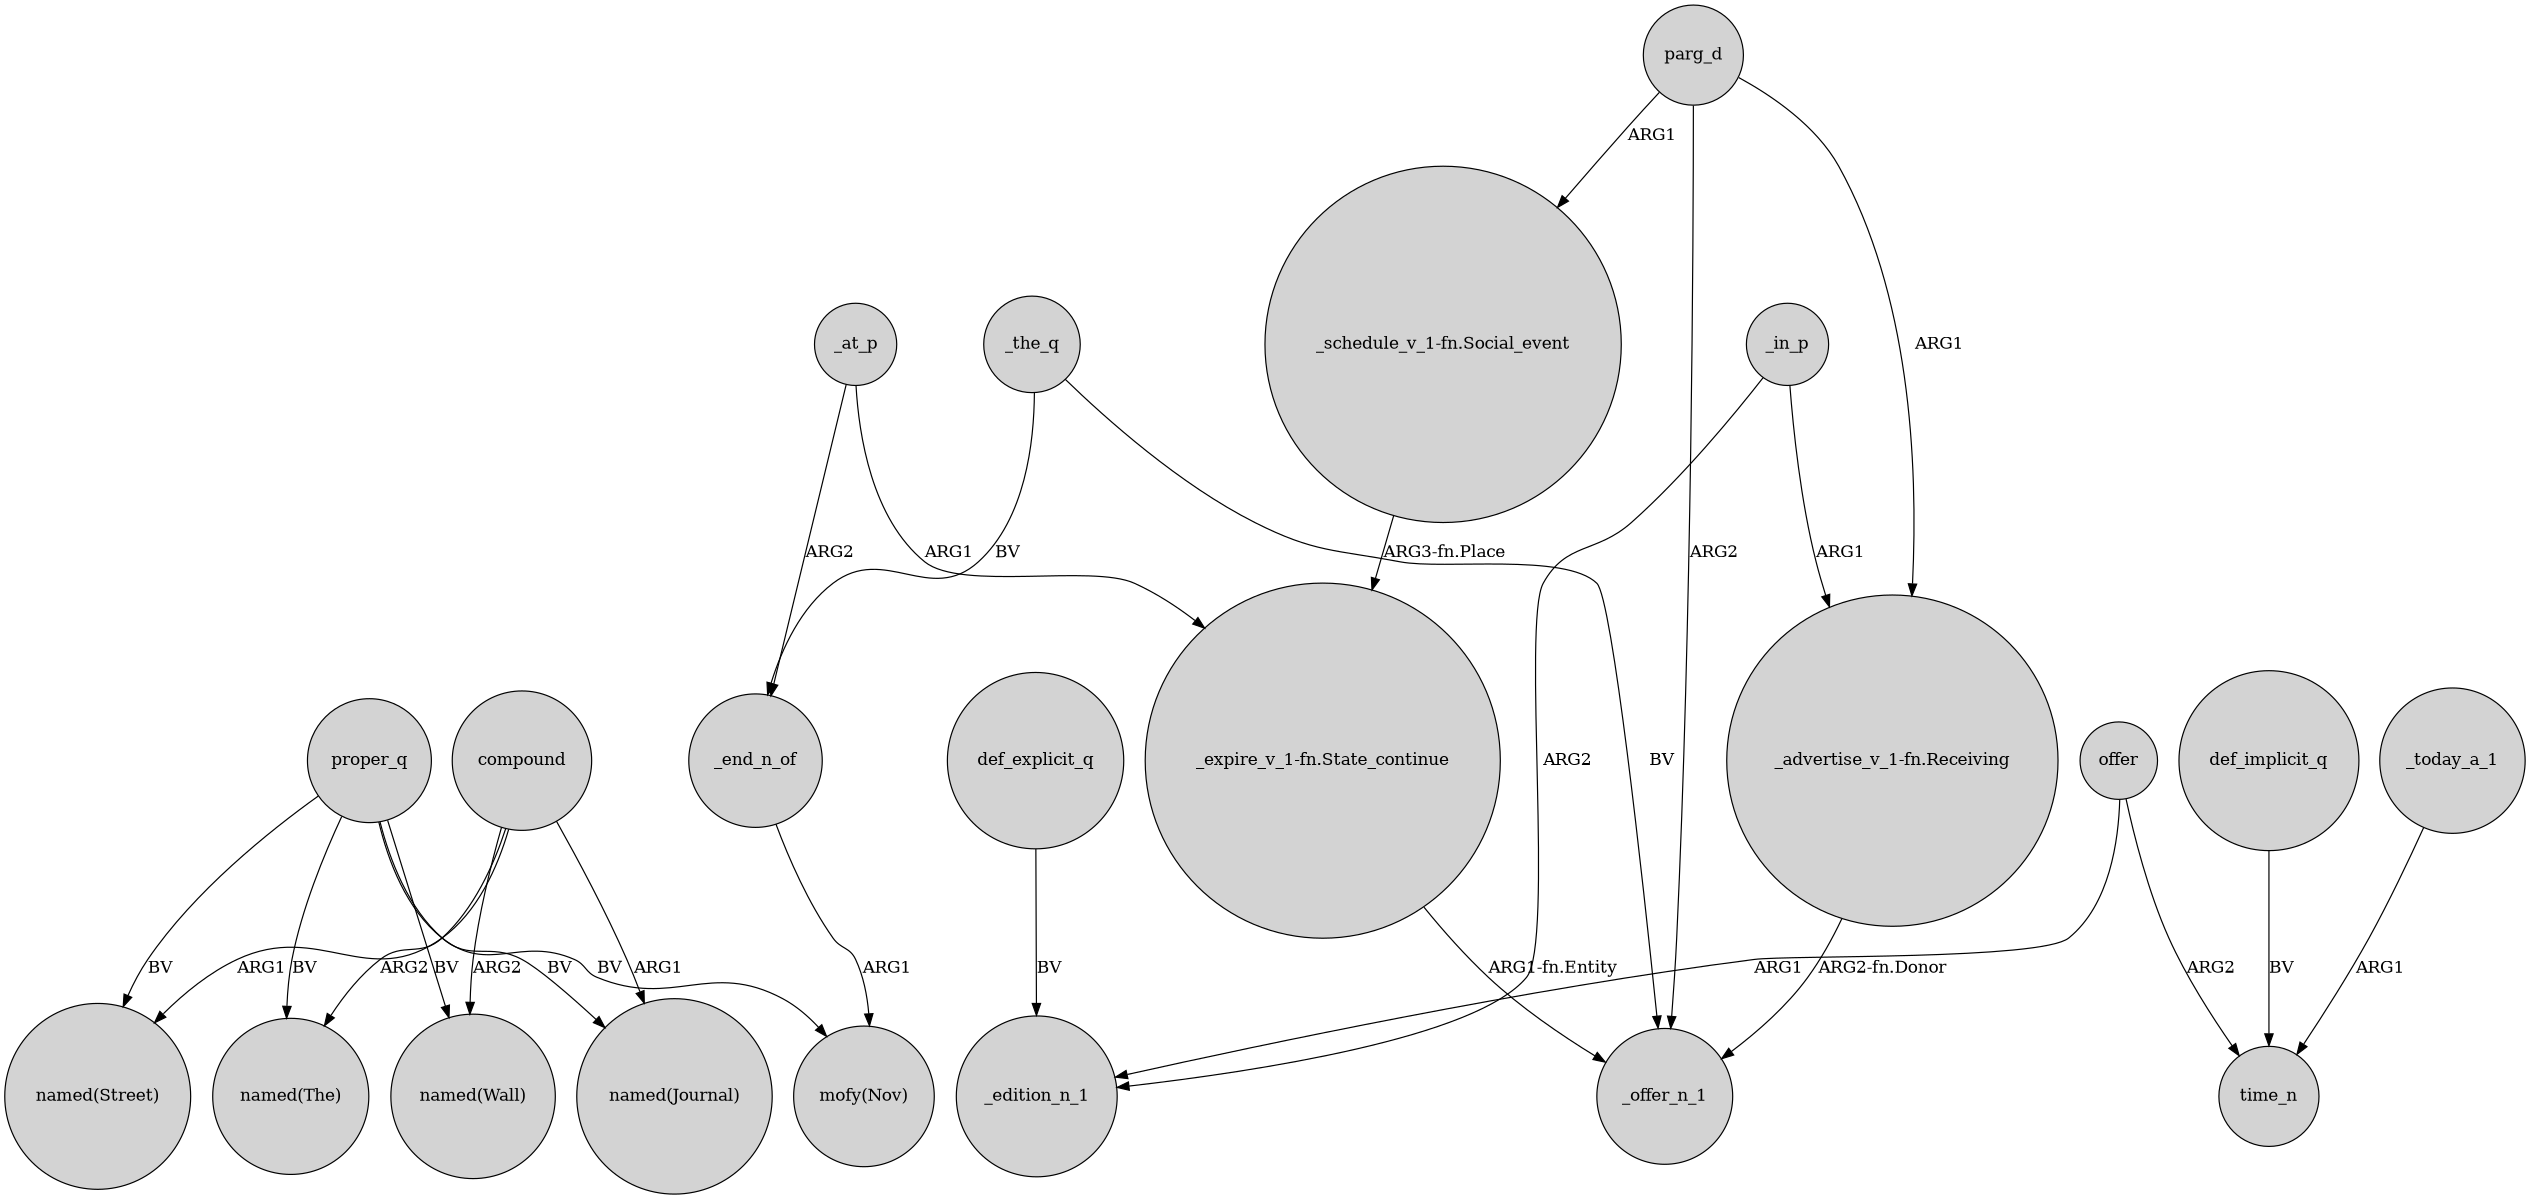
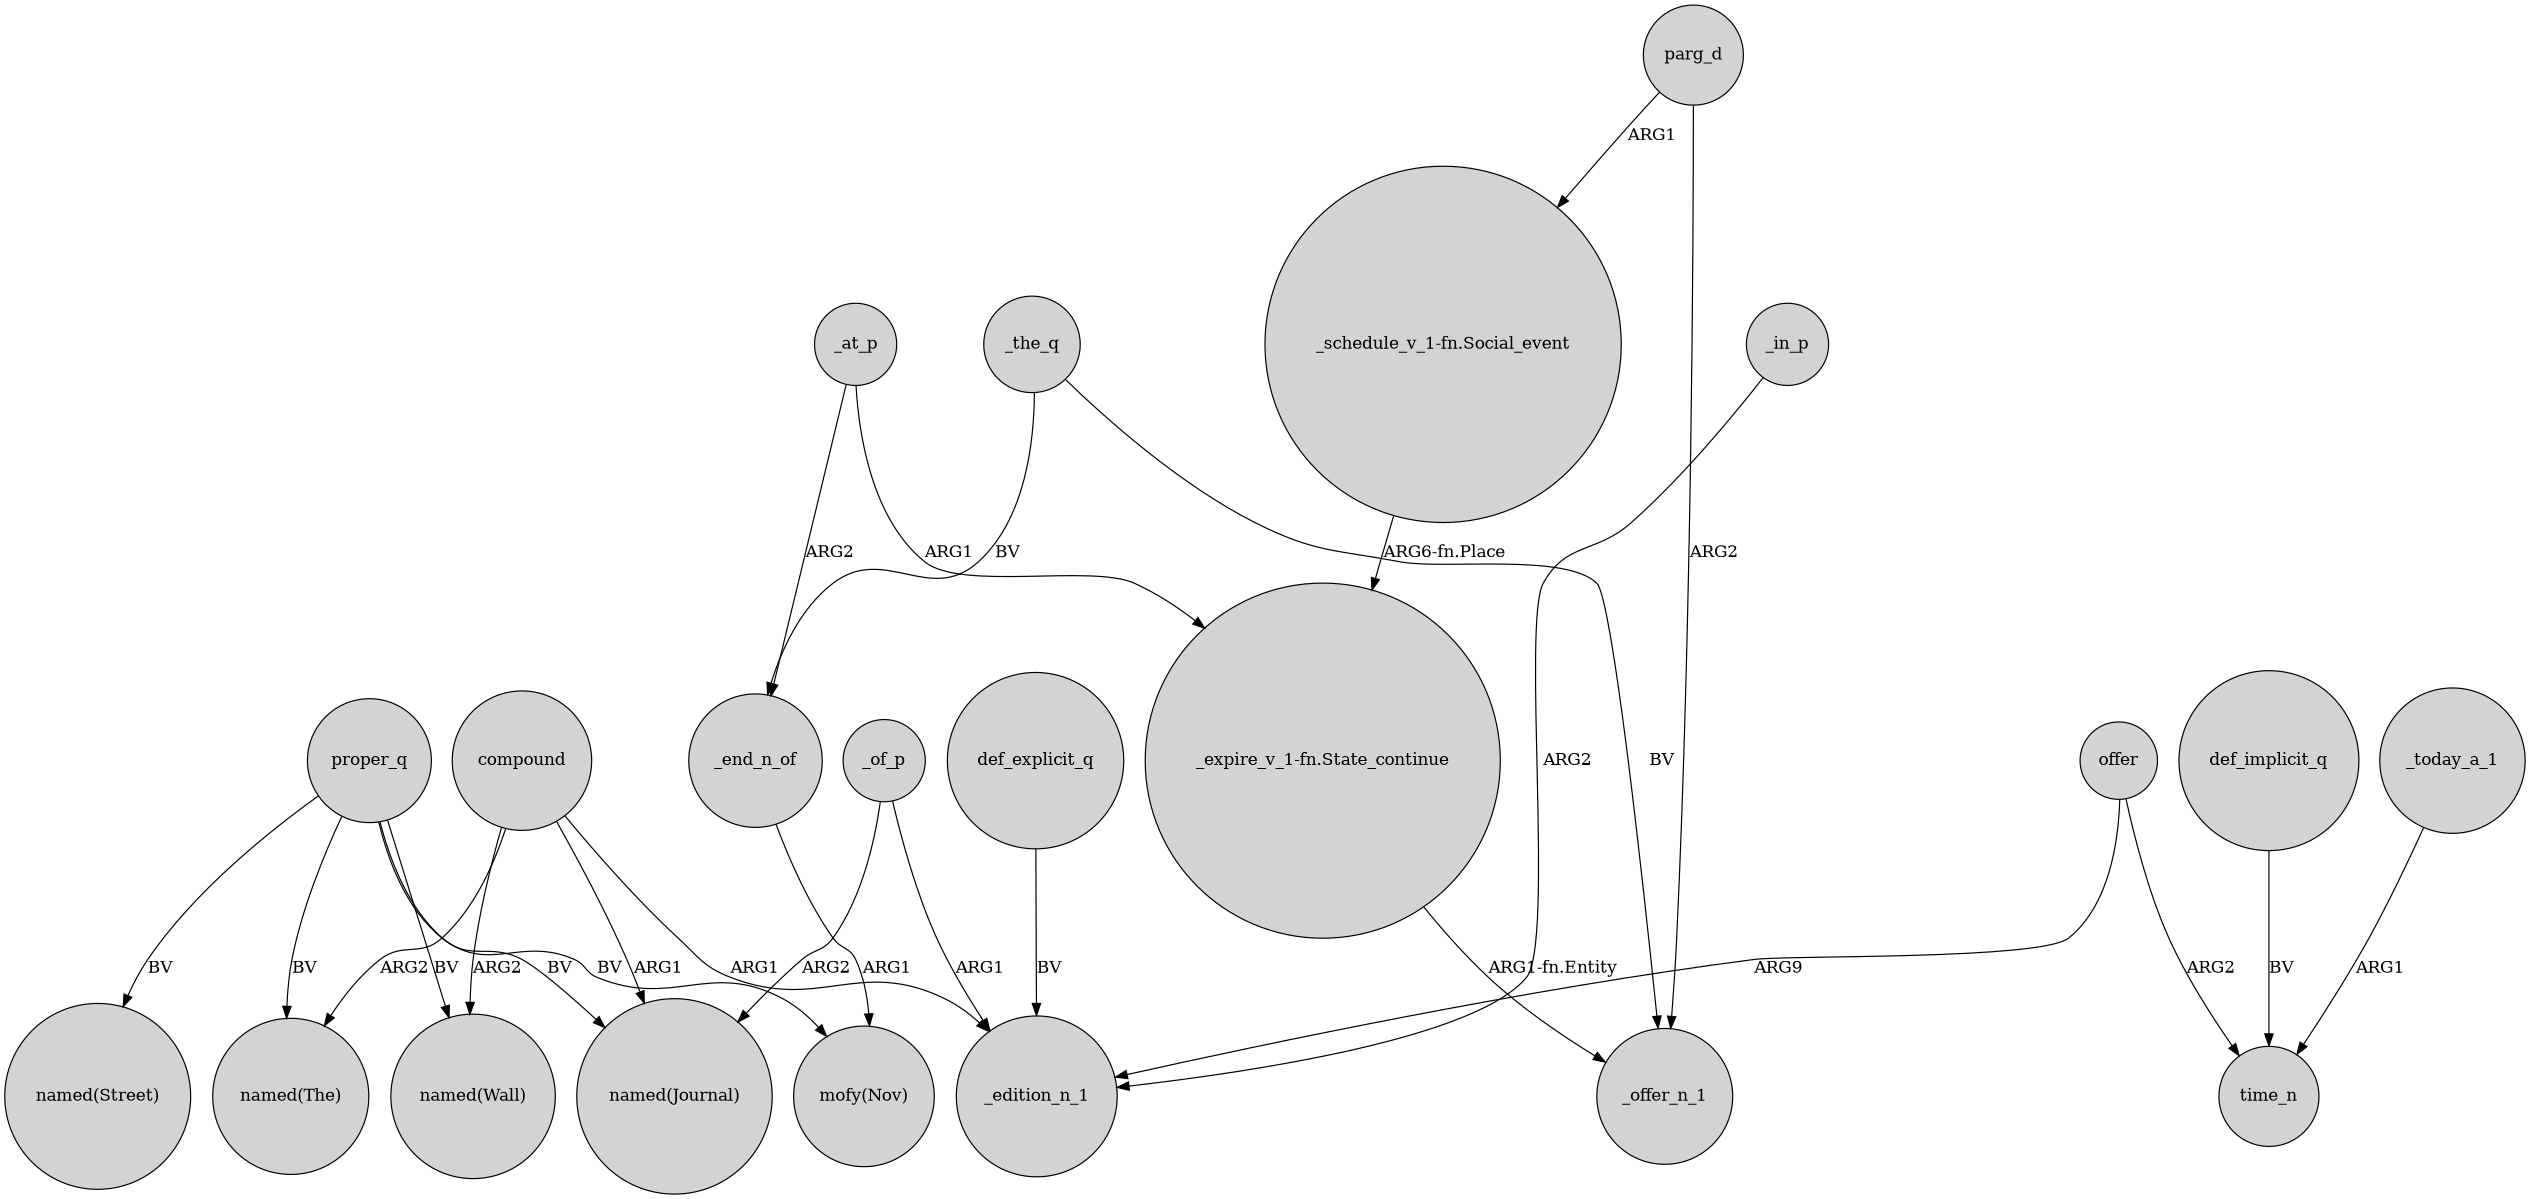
(1445, 553) -> (1445, 553)
none -> (884, 761)
(1892, 761) -> none
(360, 957) -> (721, 973)
(1779, 968) -> (1779, 968)
